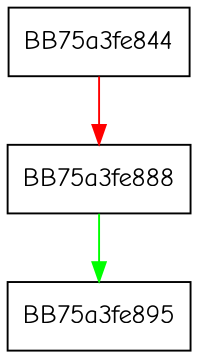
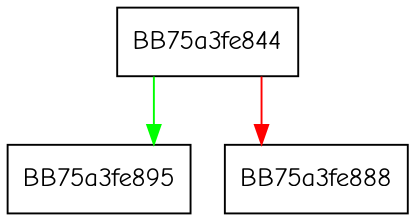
(99, 238) -> (154, 101)
